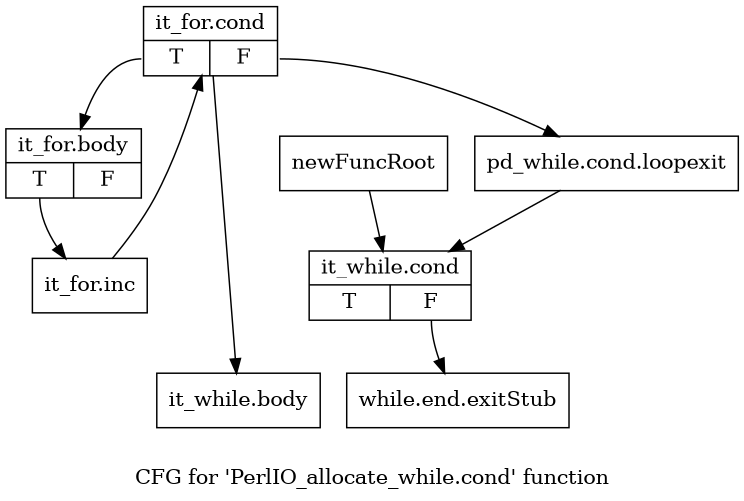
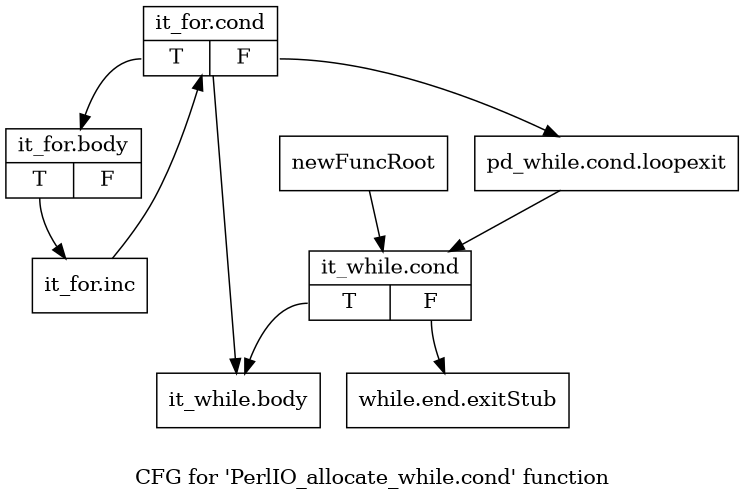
none -> (271, 323)
